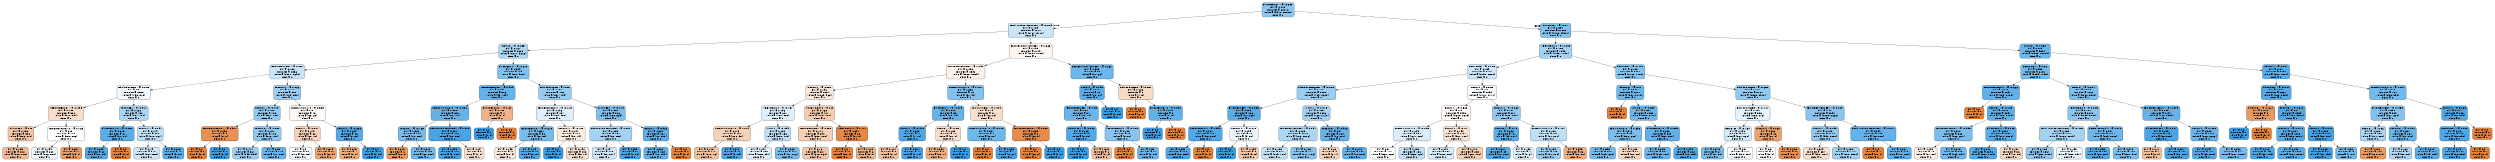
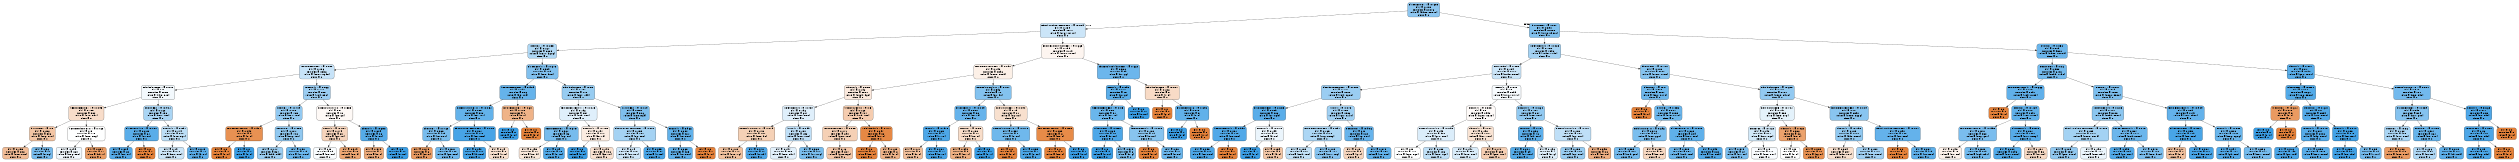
none -> (42, 153)
(1102, 153) -> (1126, 153)
